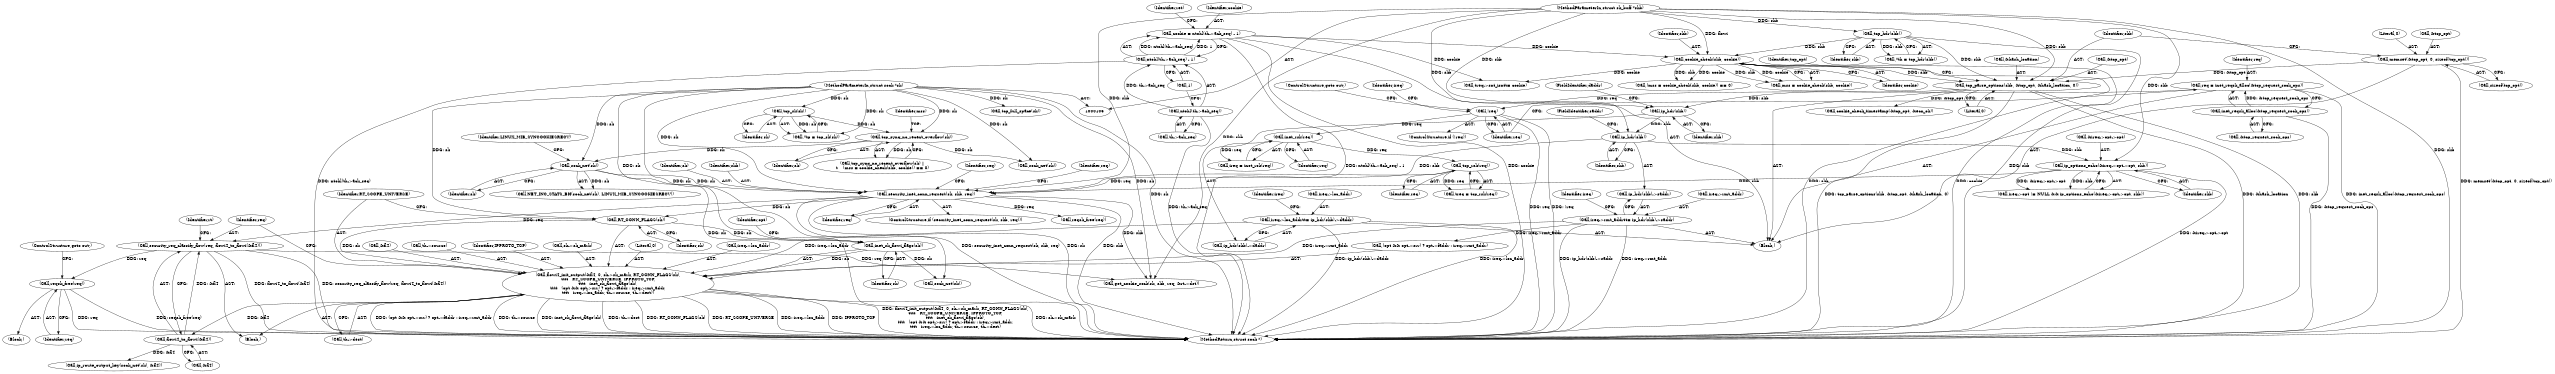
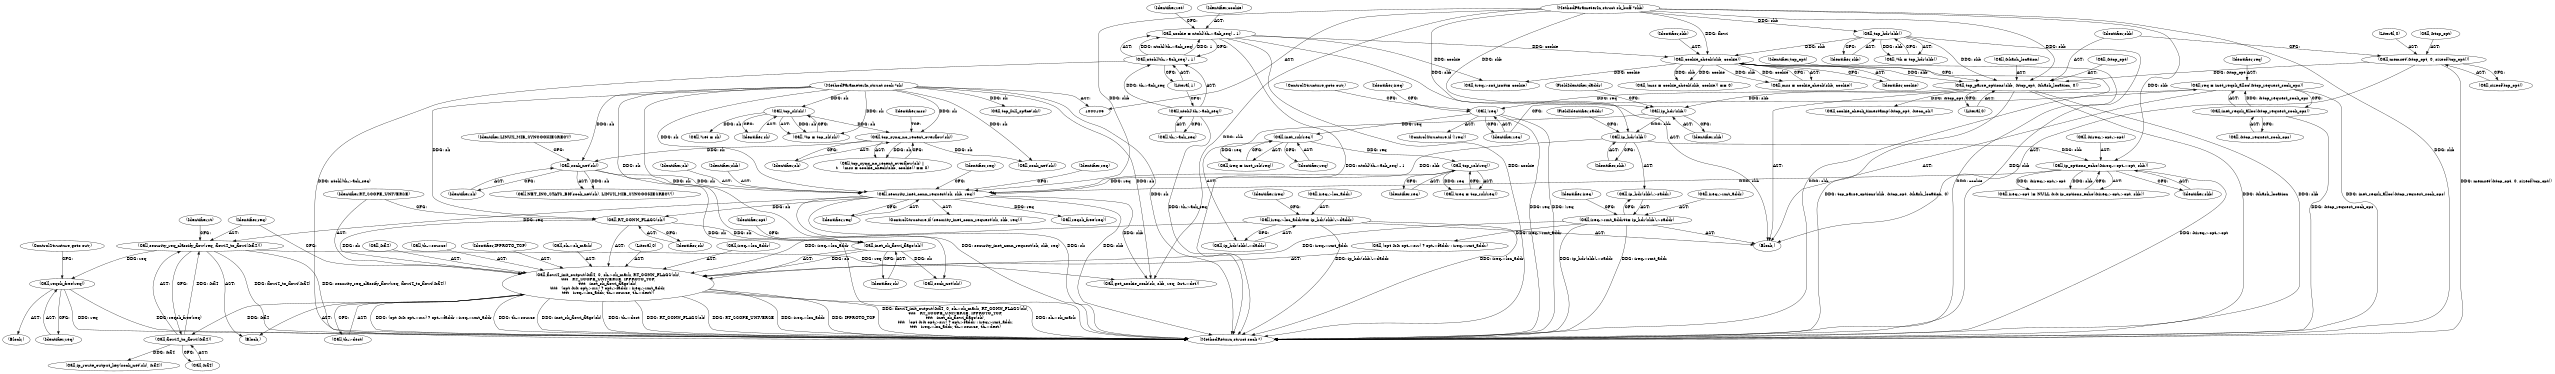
(1184, 86) -> (1184, 86)
none -> (705, 137)
